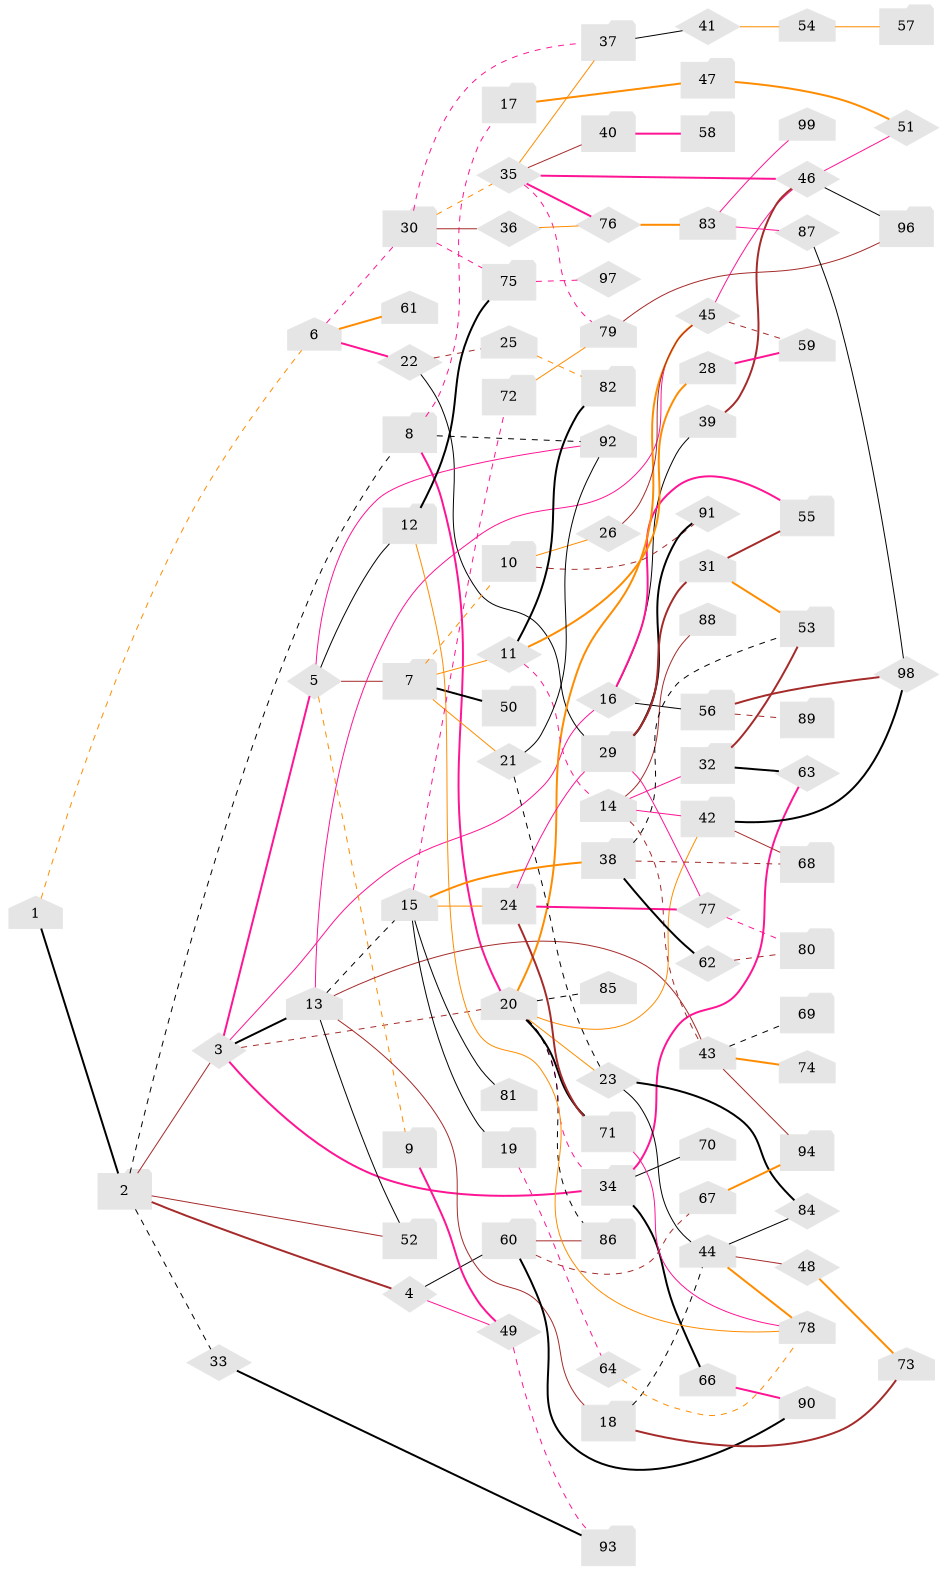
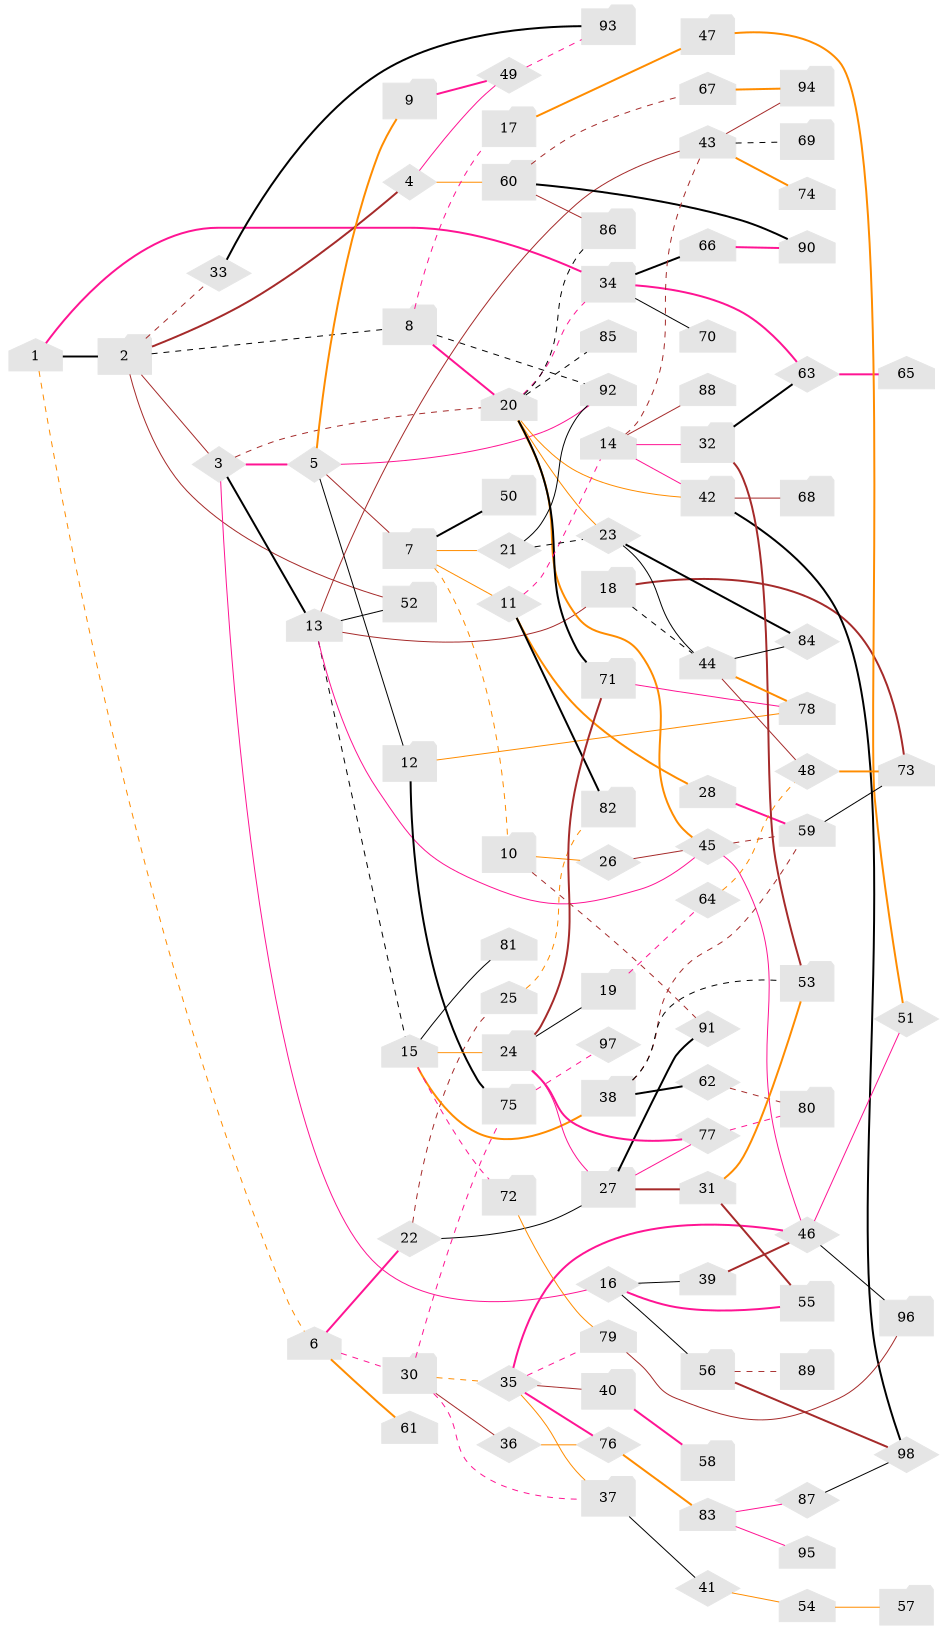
(807, 126) -> (807, 1554)
none -> (907, 374)
(608, 754) -> (608, 1189)
none -> (853, 804)
(708, 863) -> (701, 954)
(362, 914) -> (343, 280)
(436, 1031) -> (559, 1022)
(386, 1179) -> (296, 228)
(454, 1271) -> (454, 182)
(173, 1279) -> (176, 311)
(721, 1415) -> (761, 831)
